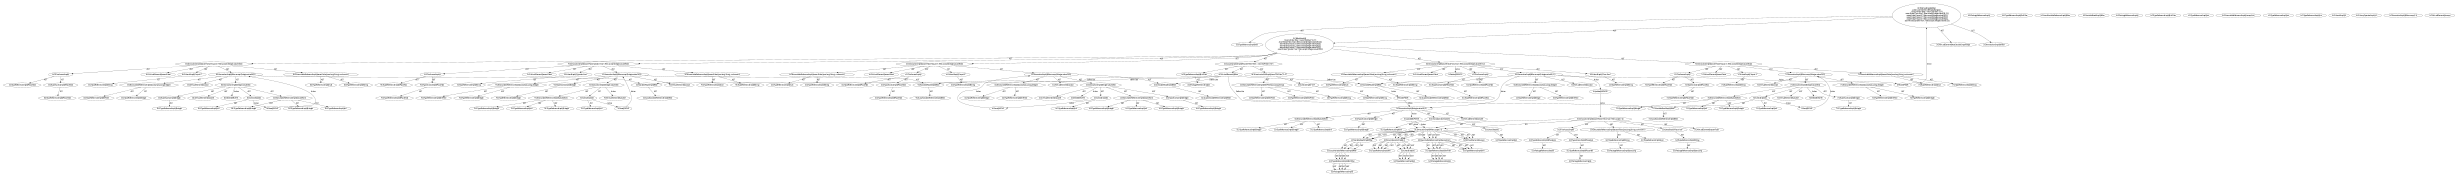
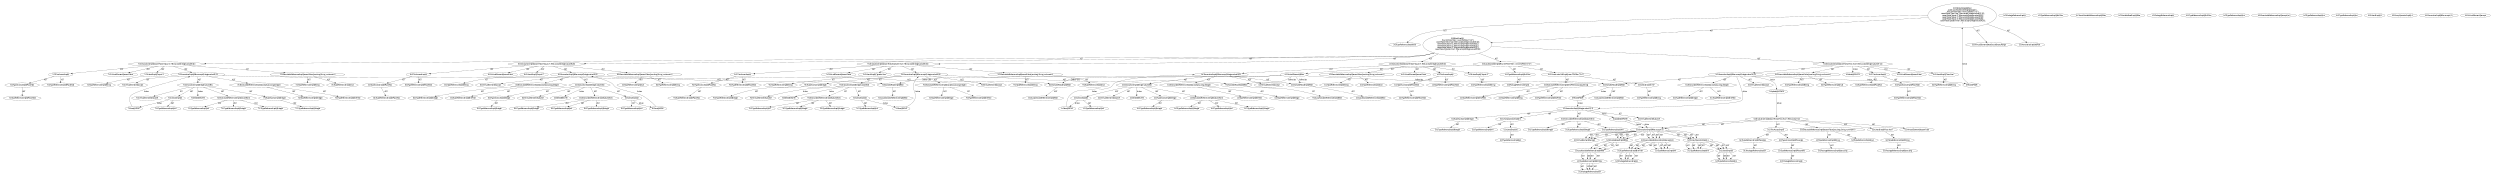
none -> (789, 98)
(1715, 106) -> (535, 78)
